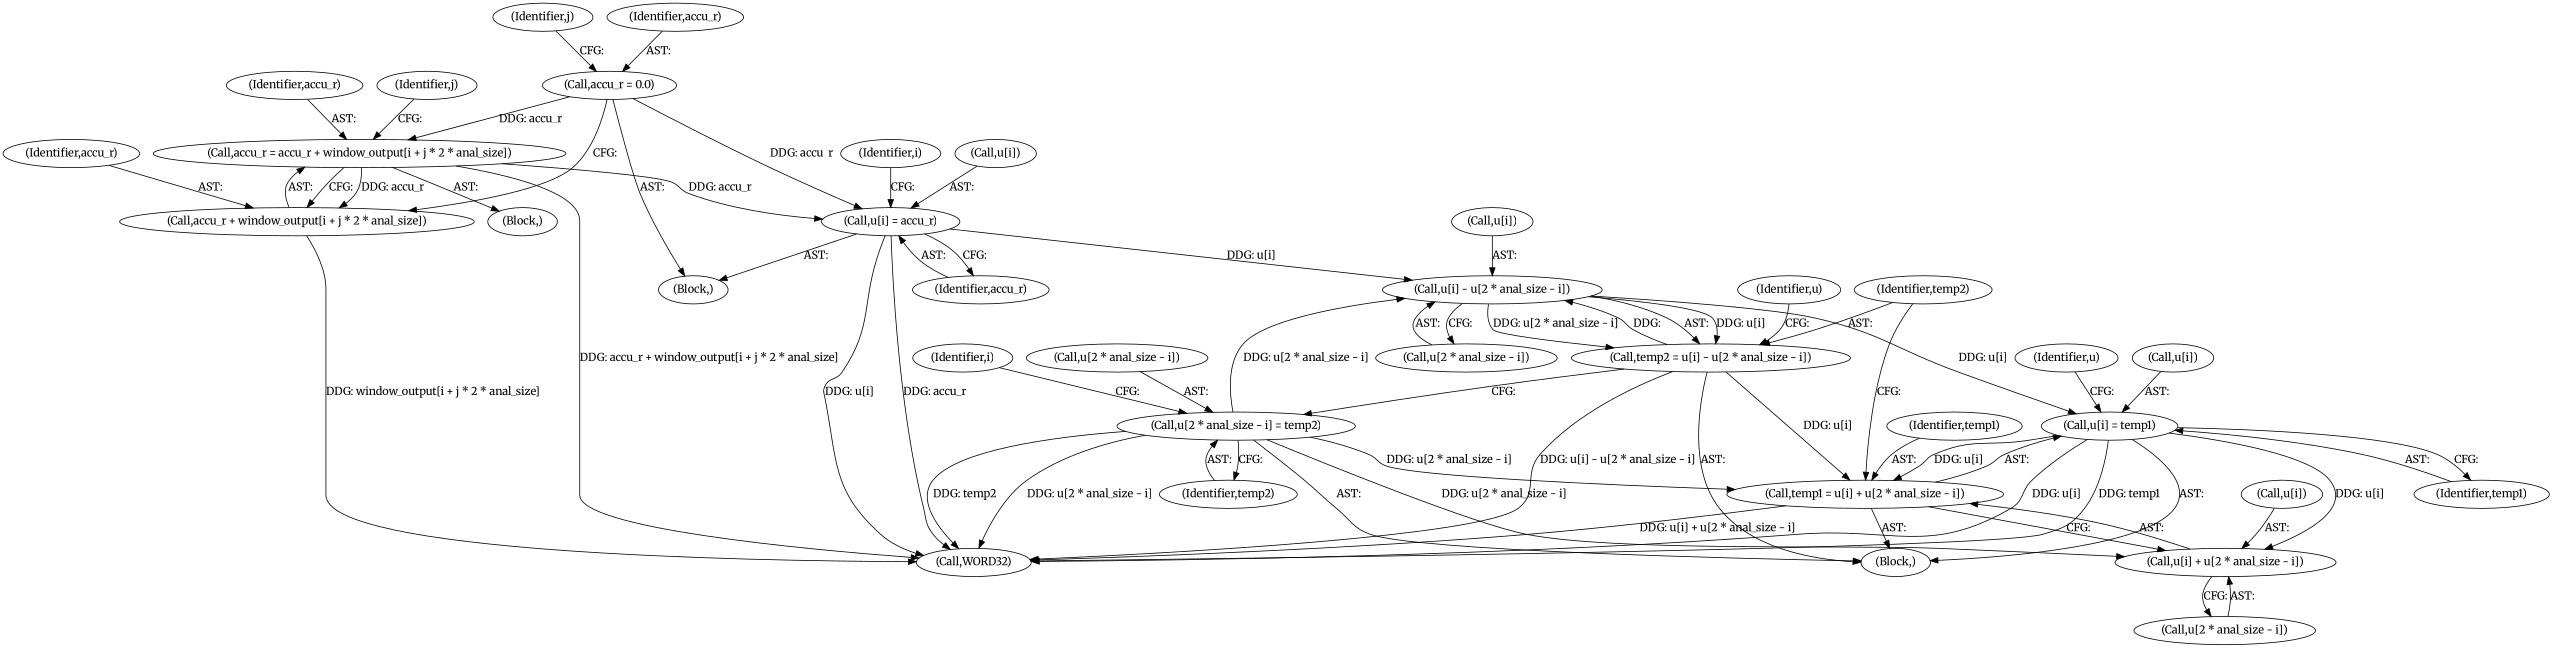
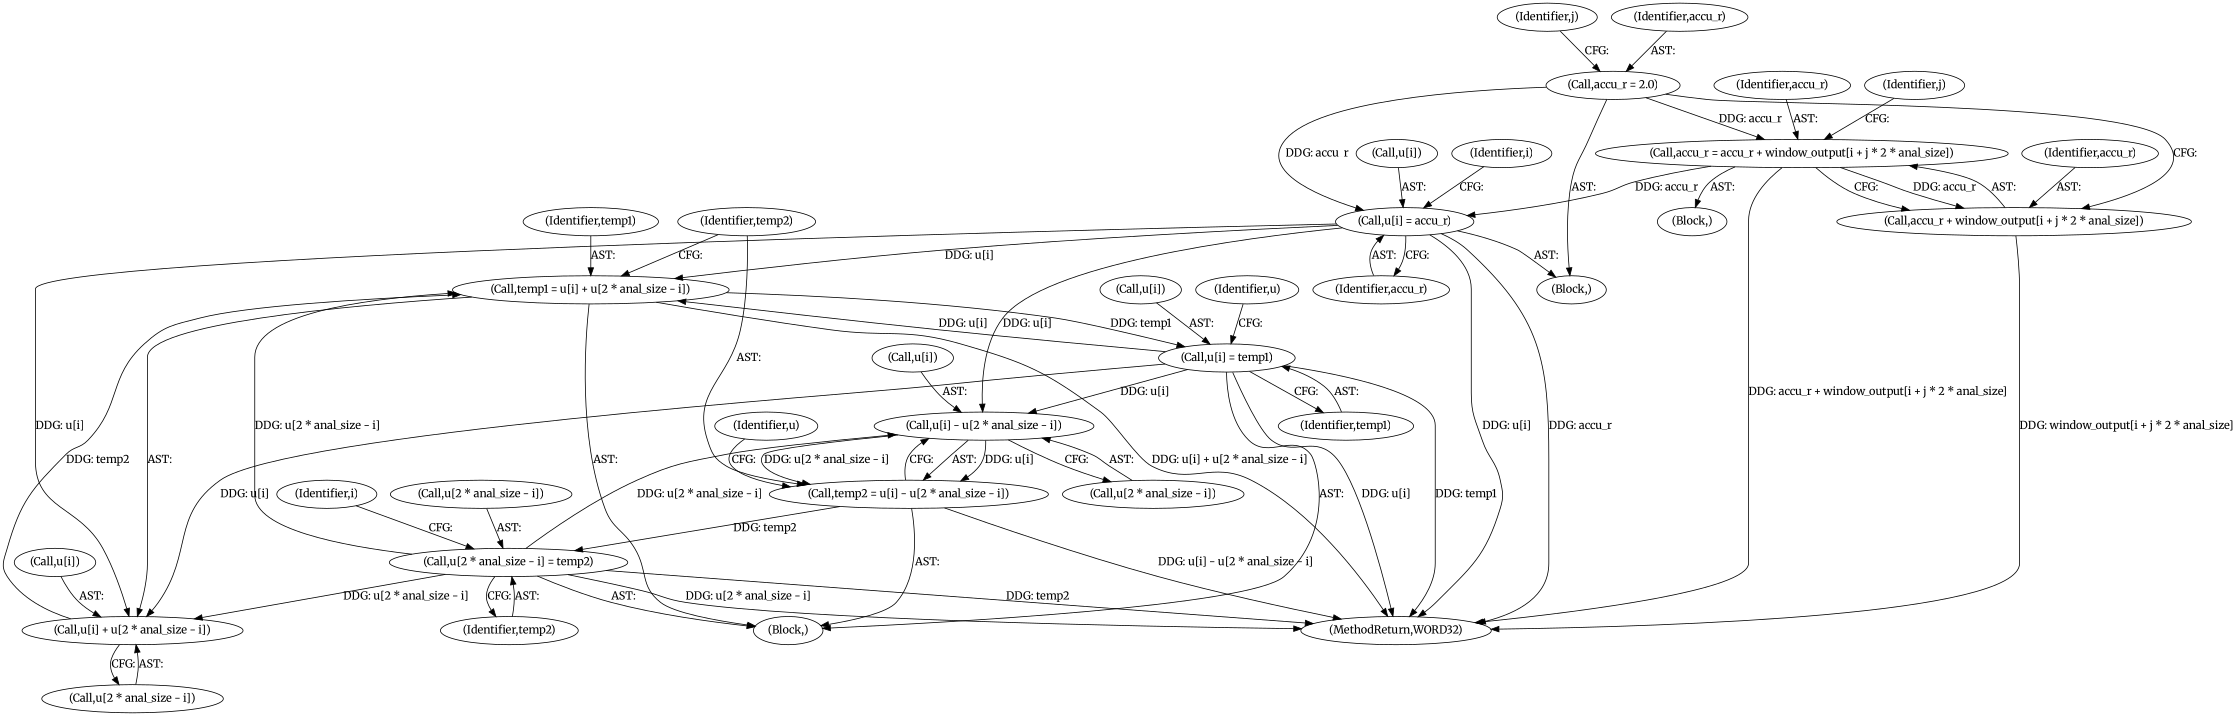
(610, 85) -> (1613, 85)
none -> (509, 250)
(1825, 321) -> (1112, 390)
(1649, 324) -> (923, 460)
(1505, 392) -> (765, 528)
(1785, 424) -> (1010, 245)
(2018, 460) -> (1141, 324)
(2080, 528) -> (161, 460)
(2153, 528) -> (98, 460)
(974, 562) -> (1396, 631)
